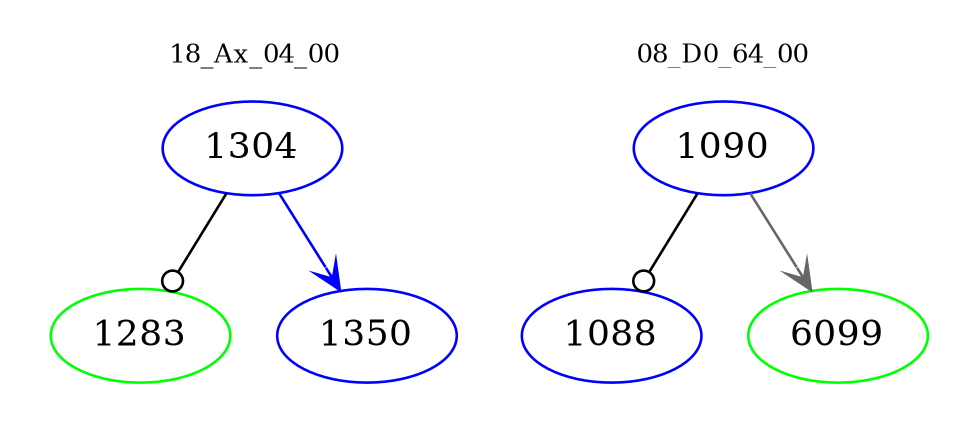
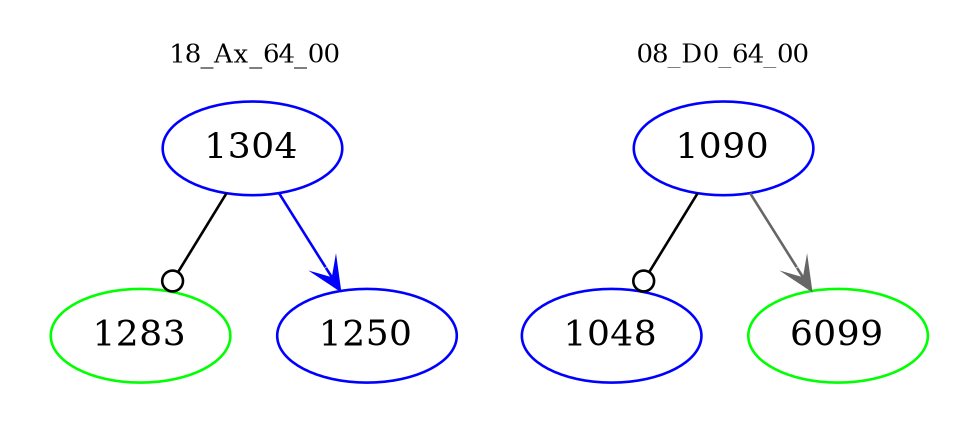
(255, 56) -> (255, 56)
(367, 336) -> (367, 336)
(612, 336) -> (612, 336)
